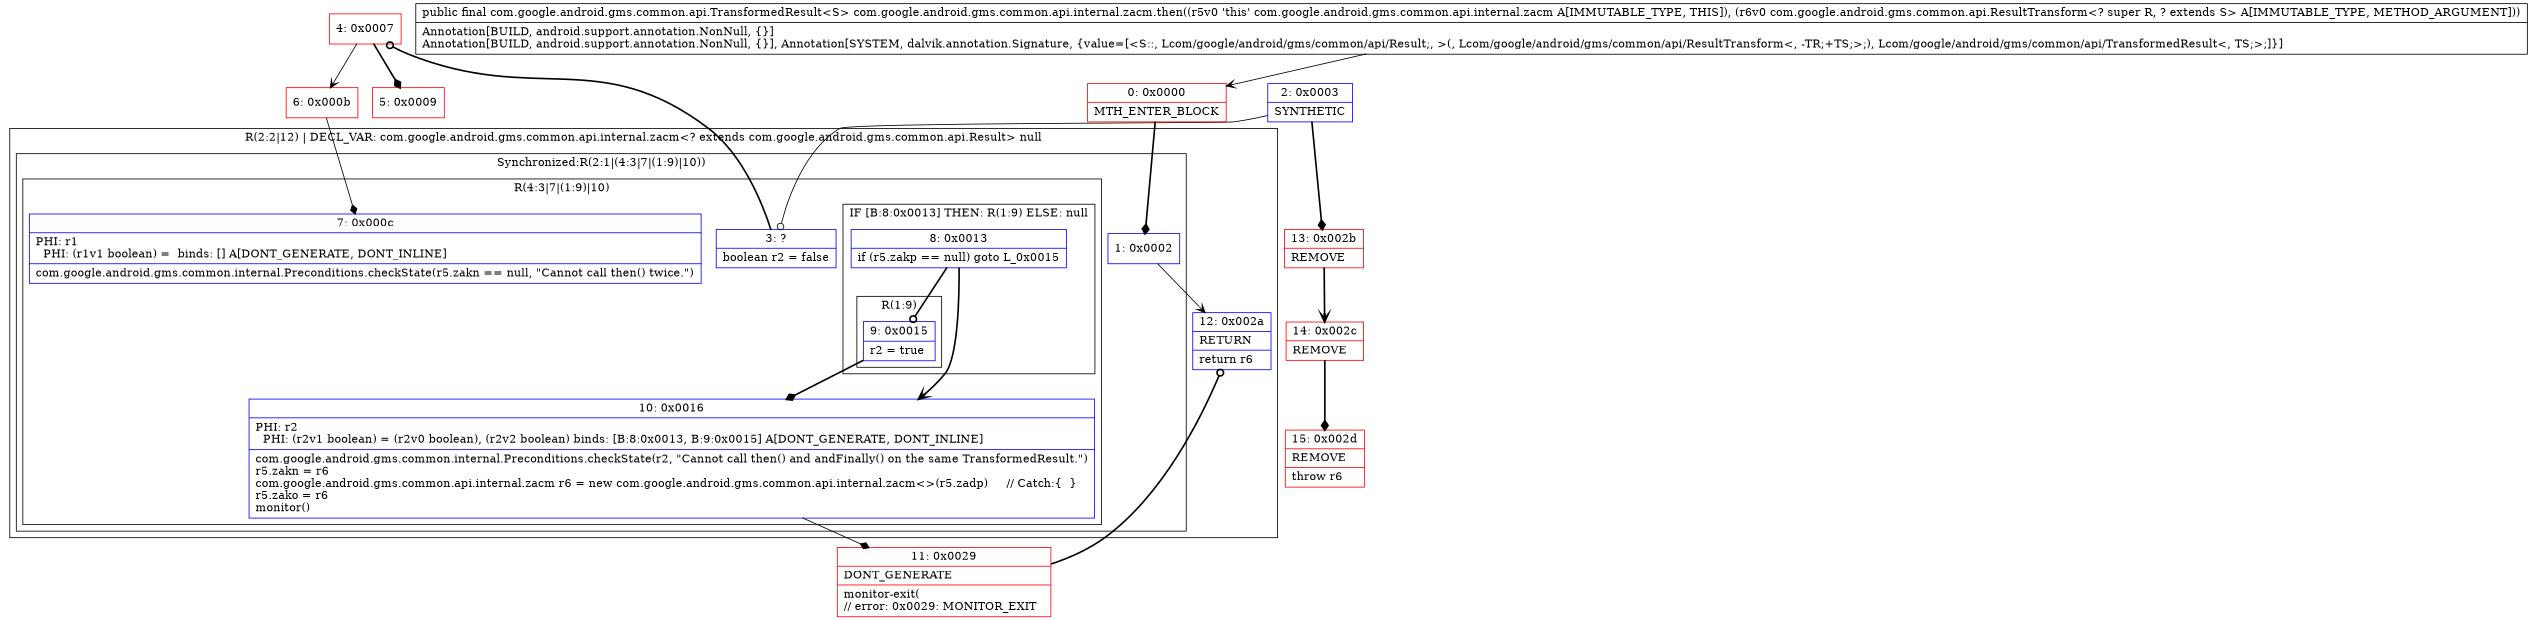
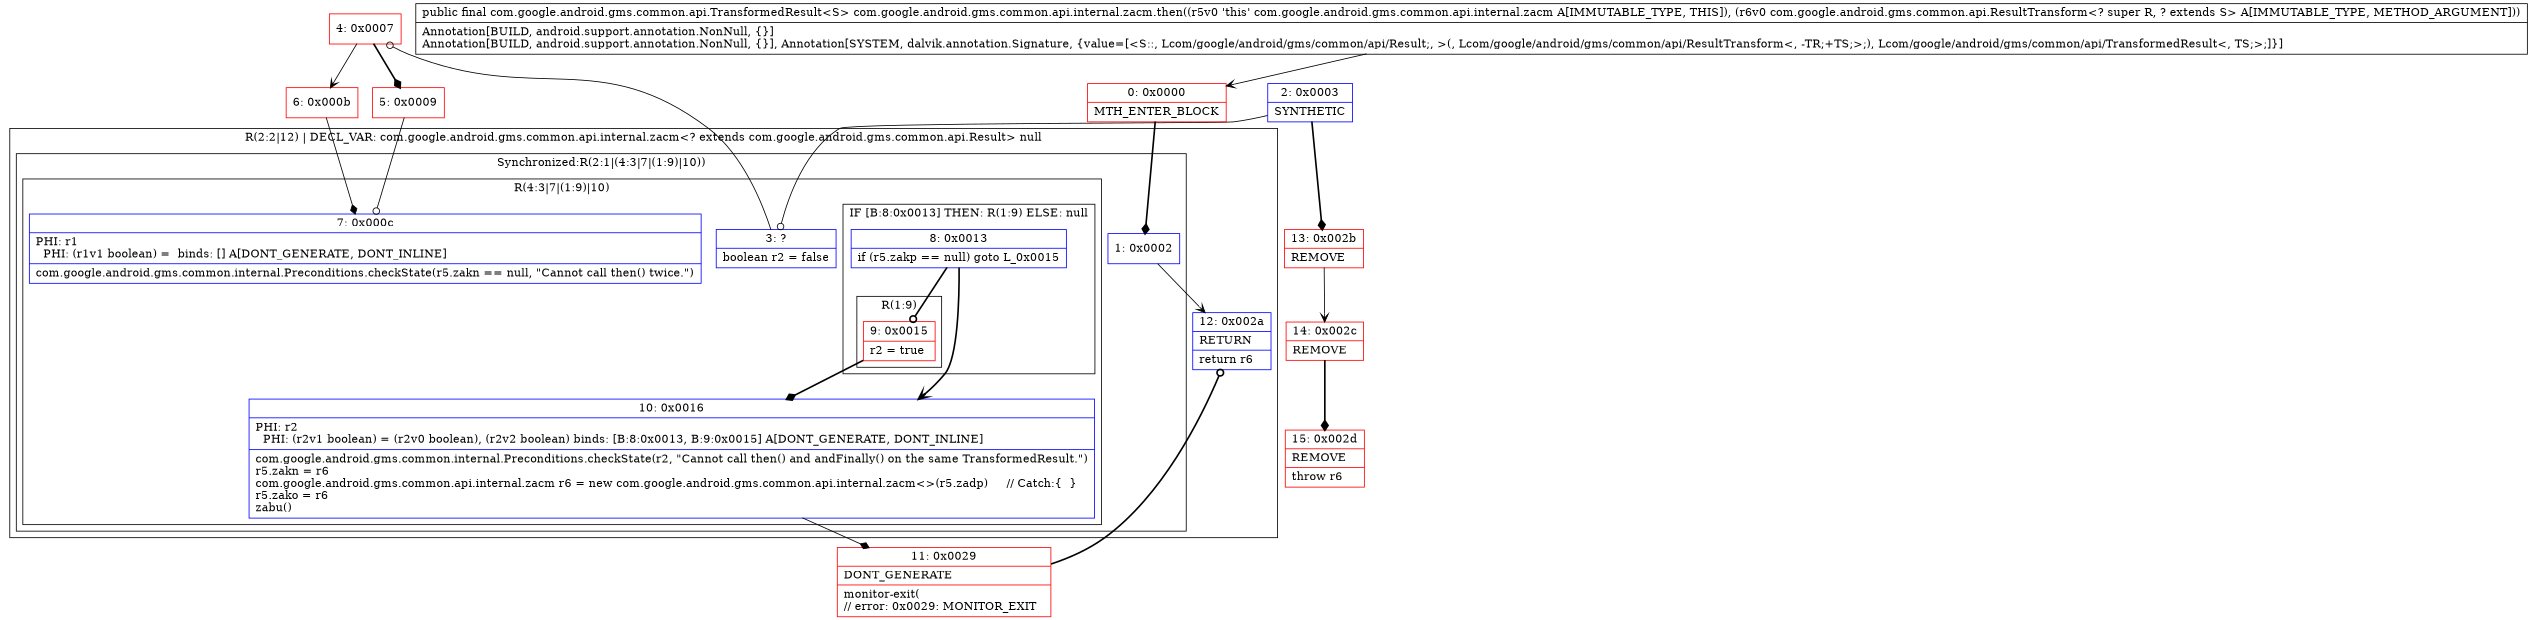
(614, 85) -> (614, 85)
none -> (391, 163)
(1324, 291) -> (1324, 291)
(899, 341) -> (899, 341)
(283, 508) -> (274, 508)
